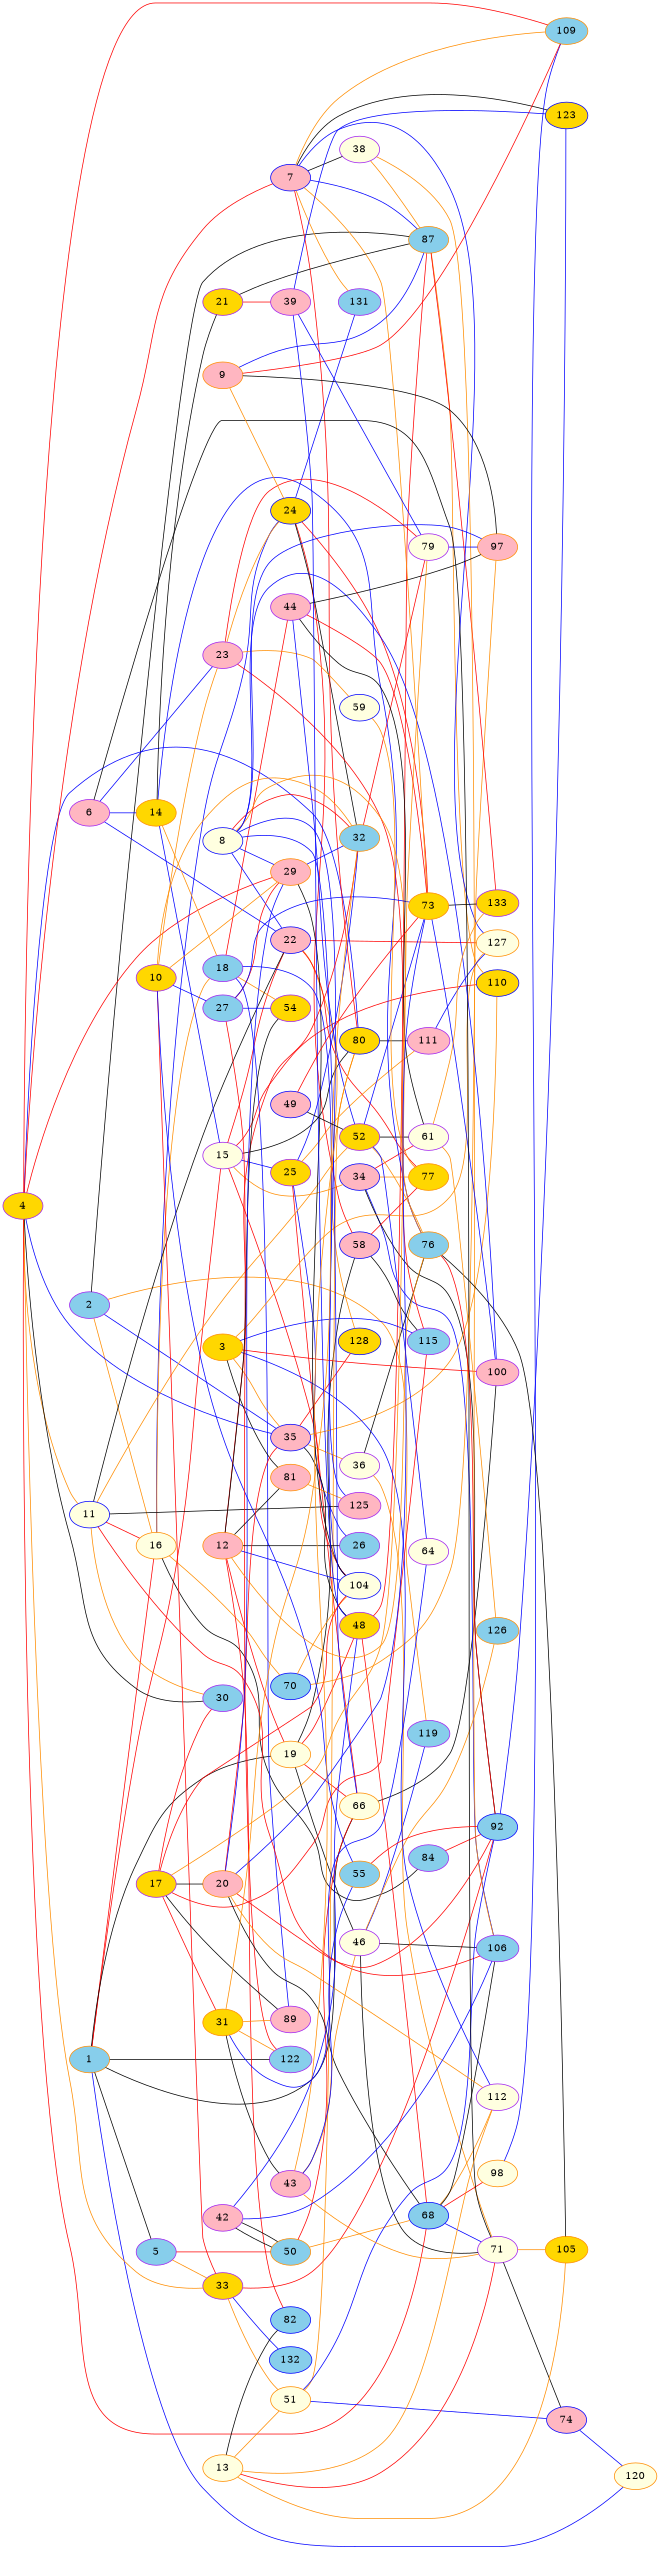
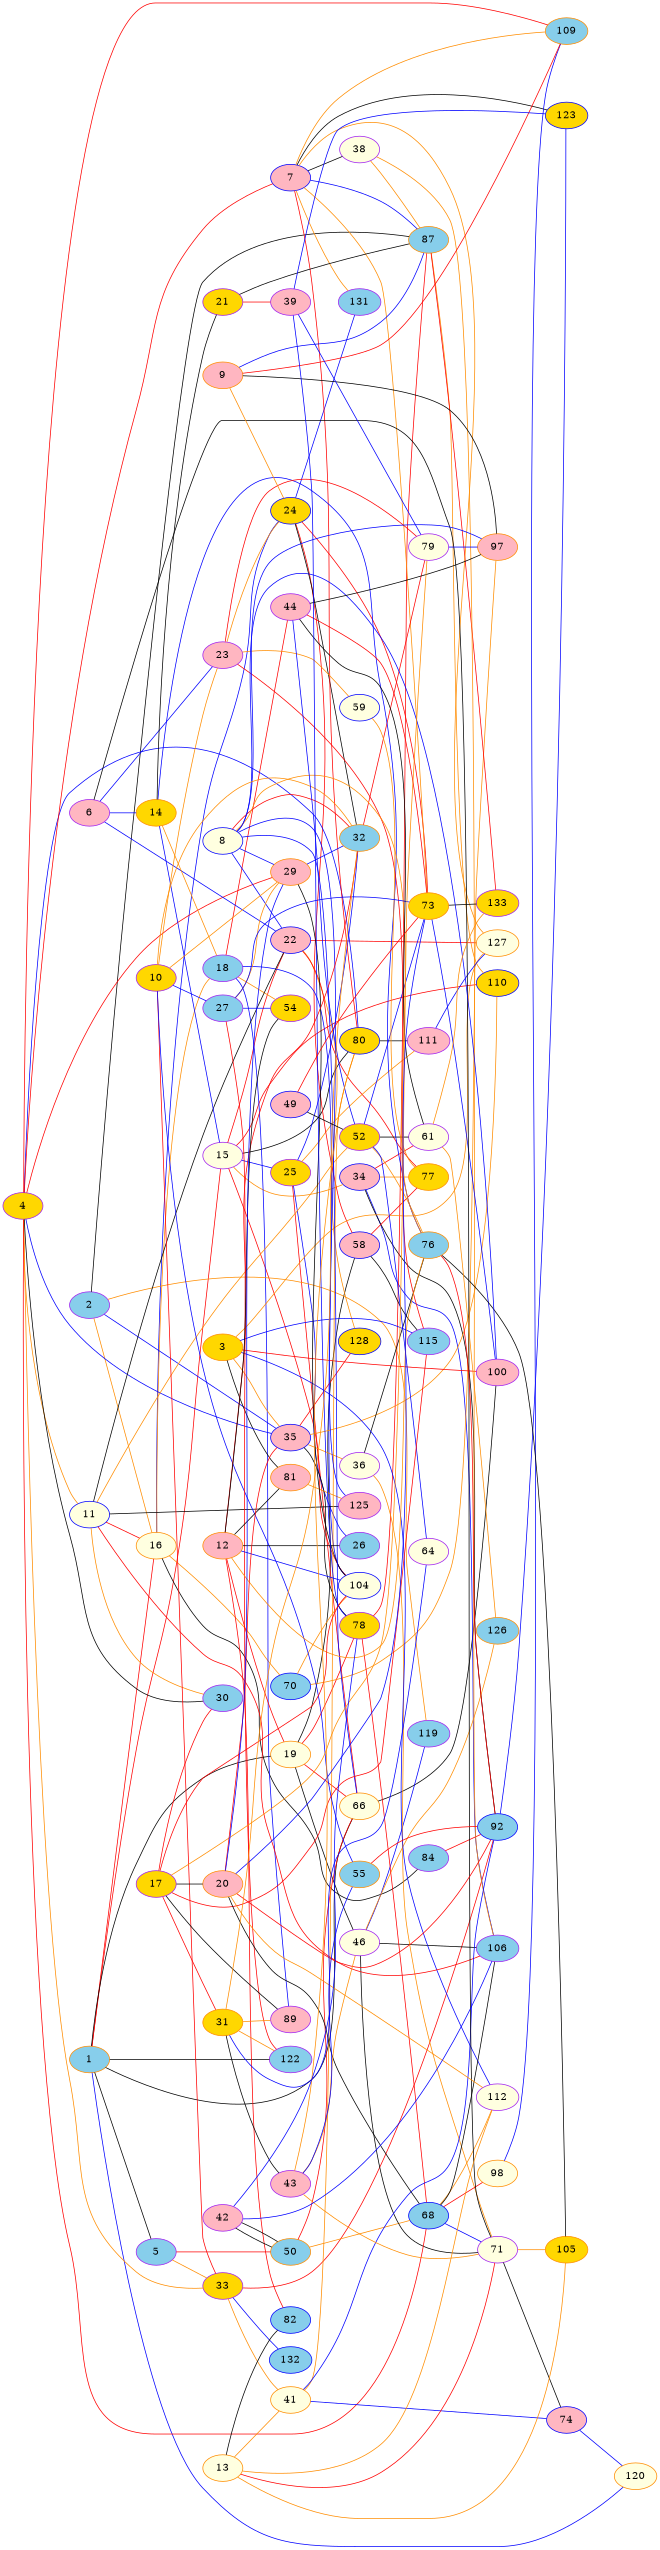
(473, 416) -> (473, 416)
(261, 916) -> (261, 916)
(360, 1626) -> (360, 1626)
(291, 2400) -> (291, 2400)
